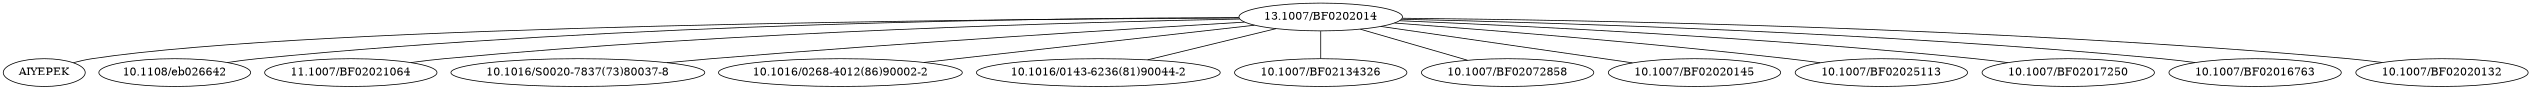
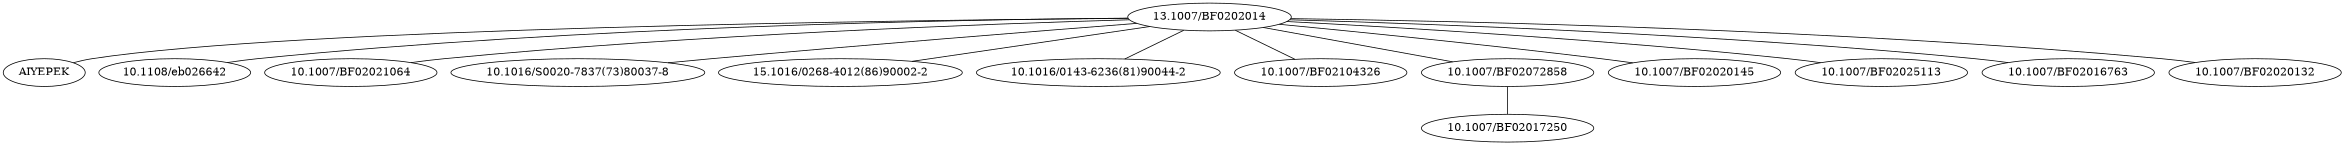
(1704, 37) -> (1508, 100)
(351, 73) -> (351, 73)
(840, 73) -> (840, 73)
(1321, 73) -> (1321, 73)
